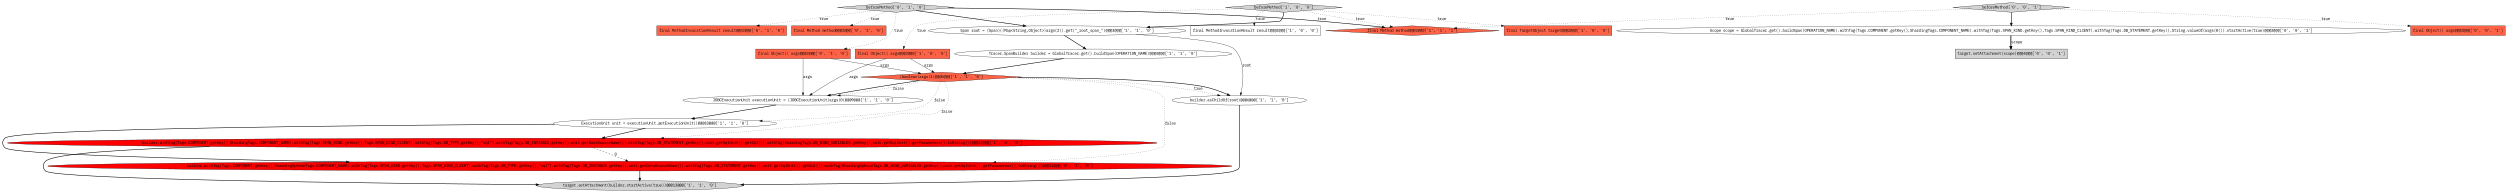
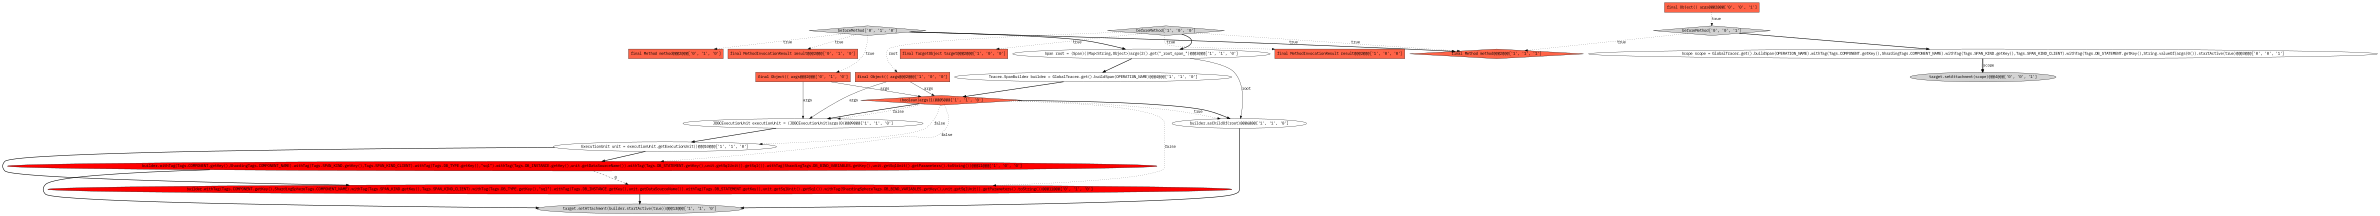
(2230, 16) -> (1712, 18)
(921, 31) -> (893, 54)
(1256, 31) -> (1340, 54)
(2011, 54) -> (1983, 77)
